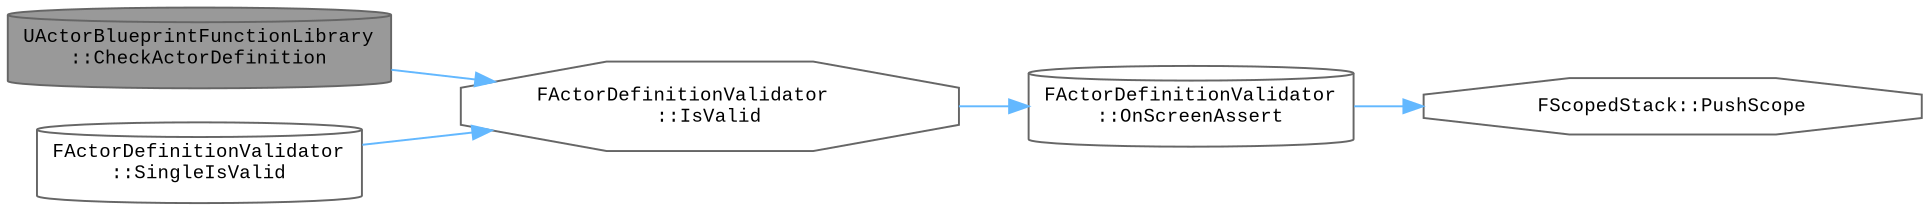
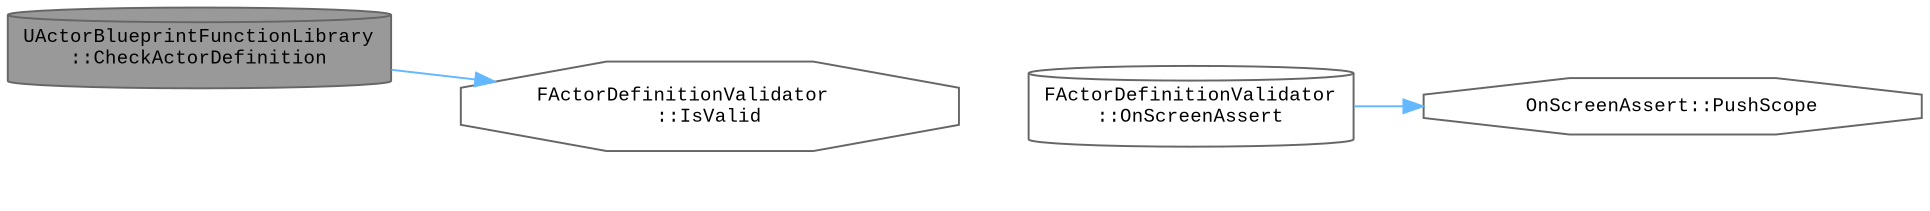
(984, 106) -> none
(1673, 106) -> (1673, 106)
(199, 163) -> none
